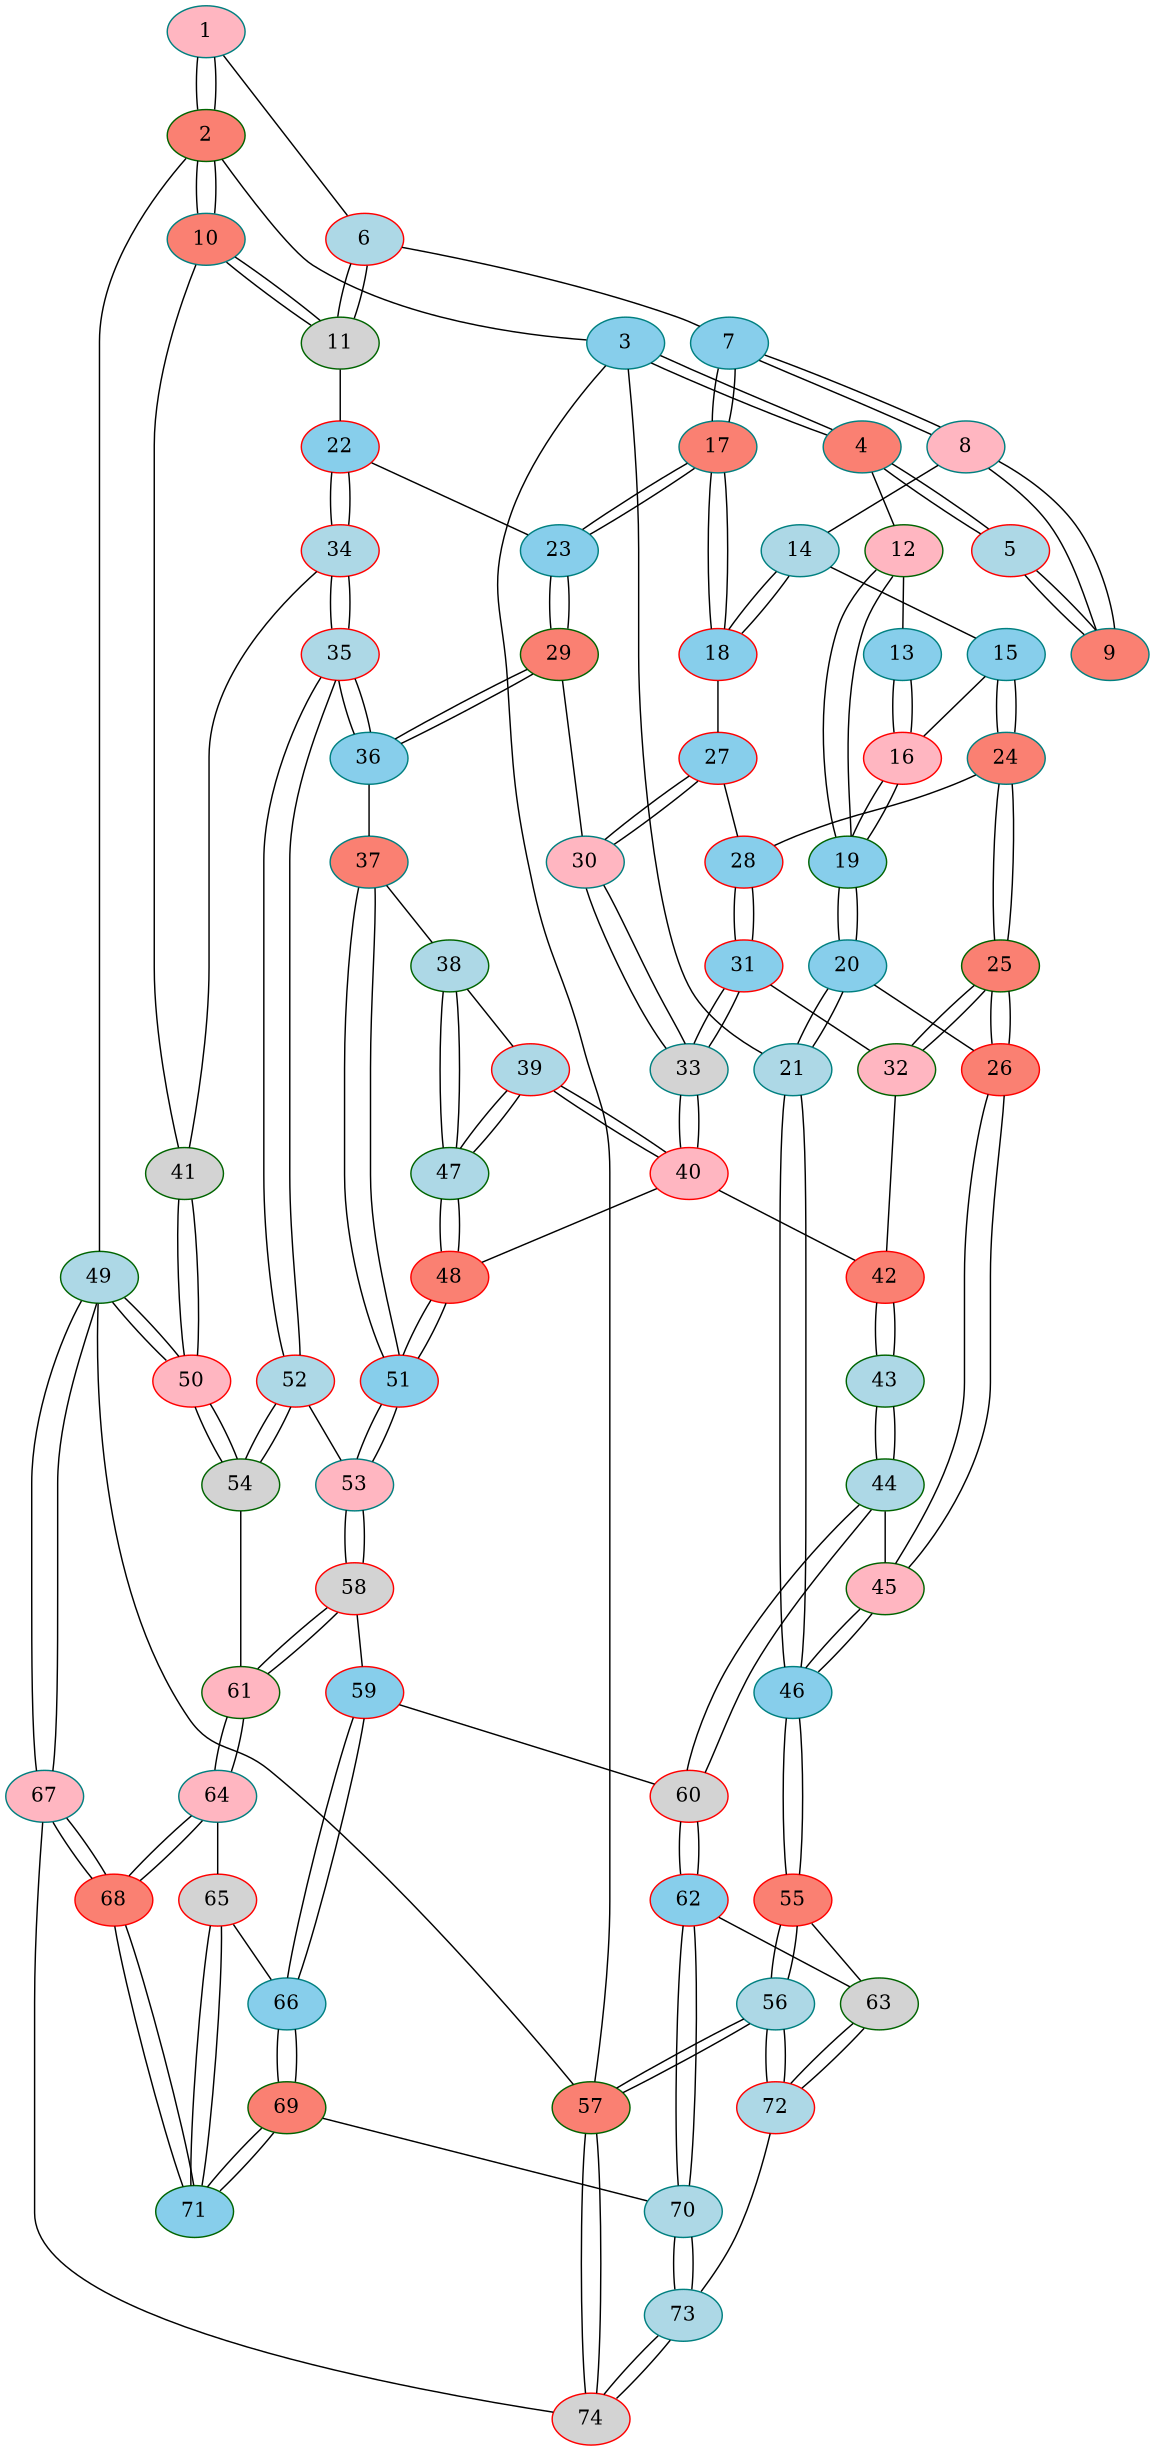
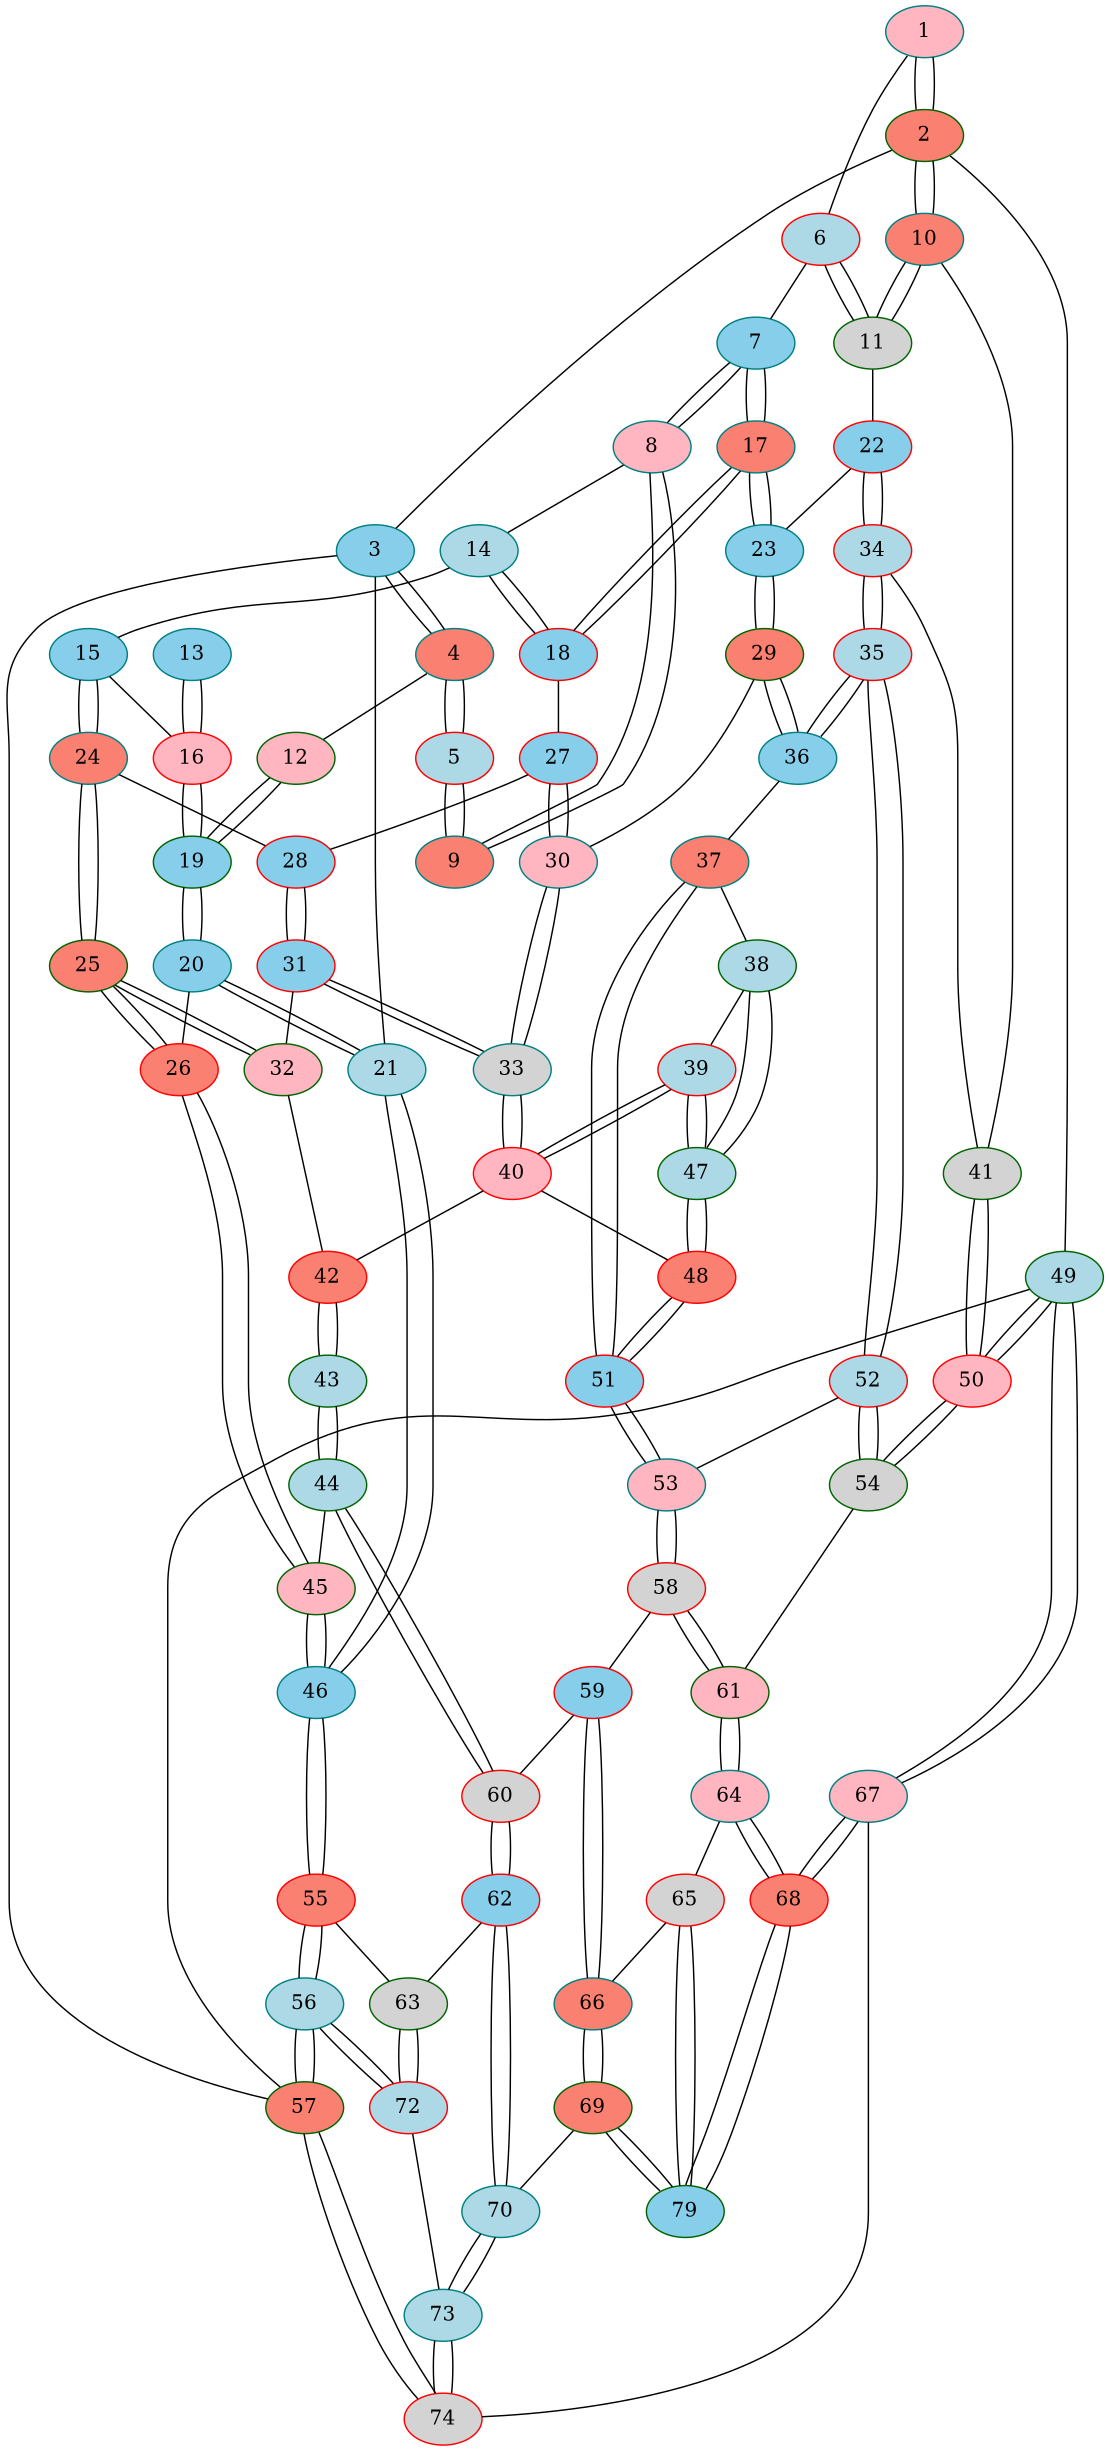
(903, 592) -> none
(287, 2004) -> (593, 2004)
(195, 2212) -> (685, 2212)
